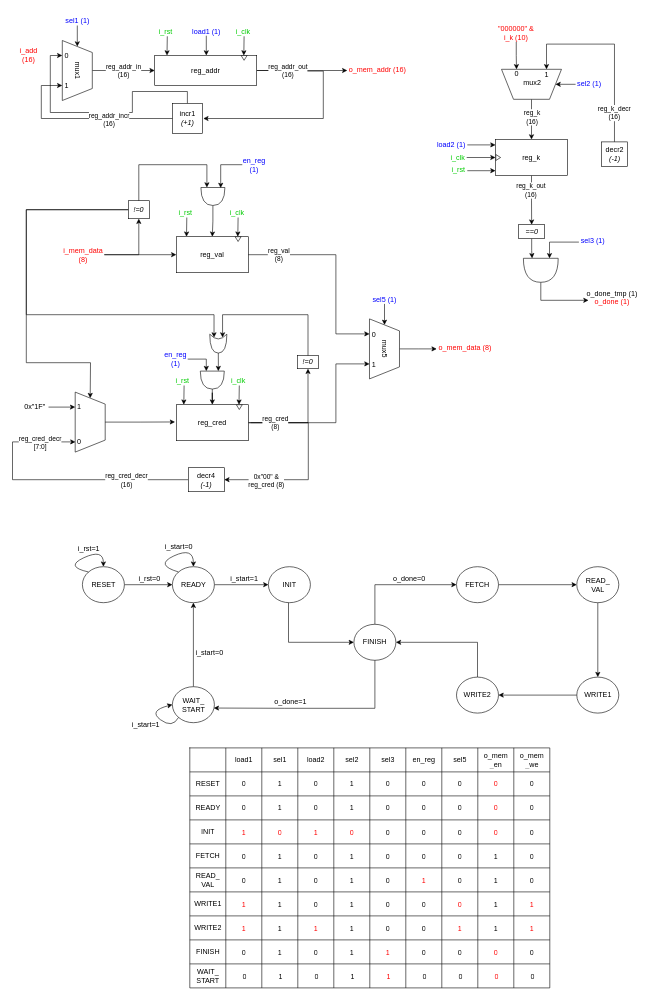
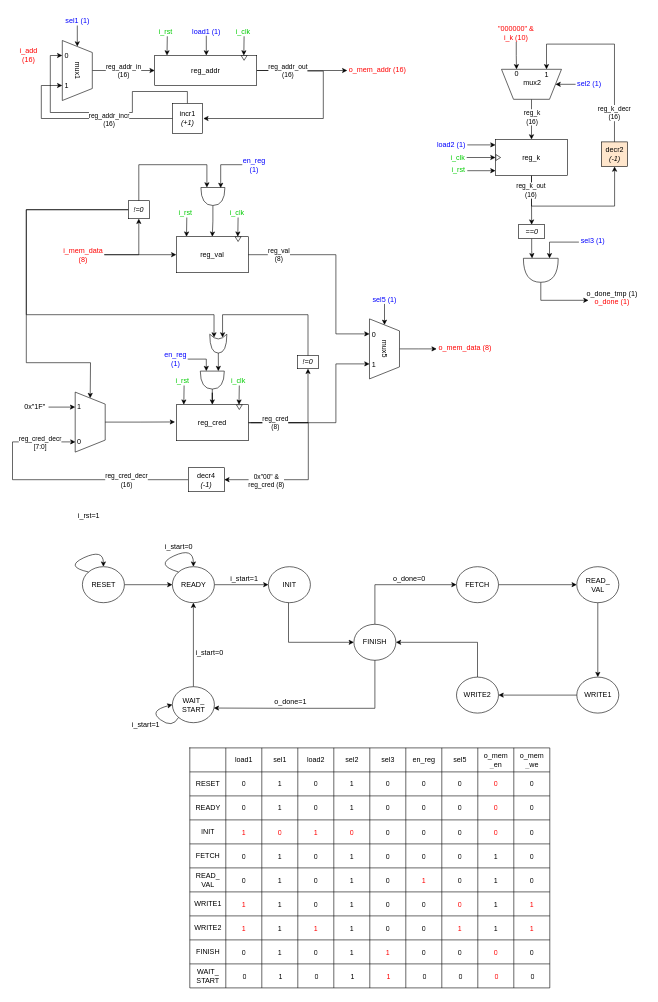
(614, 154) -> (614, 154)
none -> (614, 190)
(88, 549) -> (88, 516)
(149, 579) -> none
